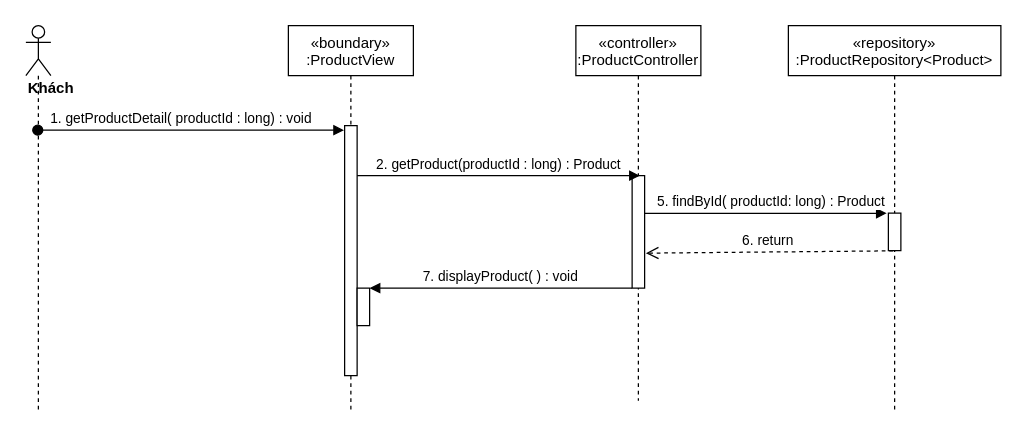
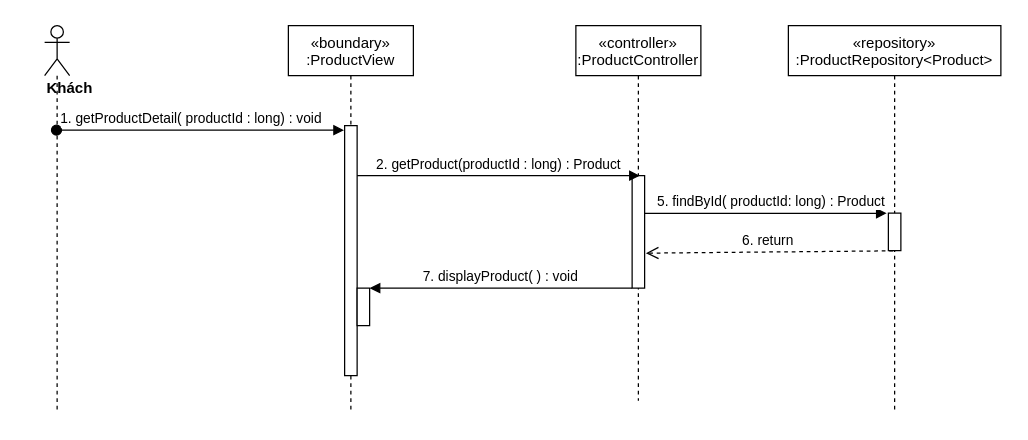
(38, 219) -> (57, 219)
